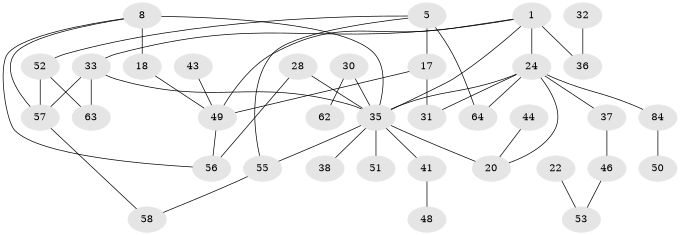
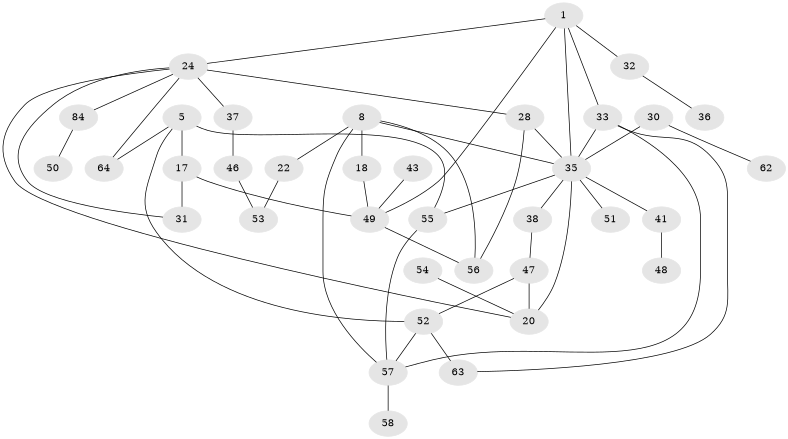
(557, 41) -> (597, 41)
(453, 91) -> (357, 92)
(529, 118) -> (423, 271)
none -> (323, 143)
(206, 195) -> (389, 288)
none -> (529, 271)
